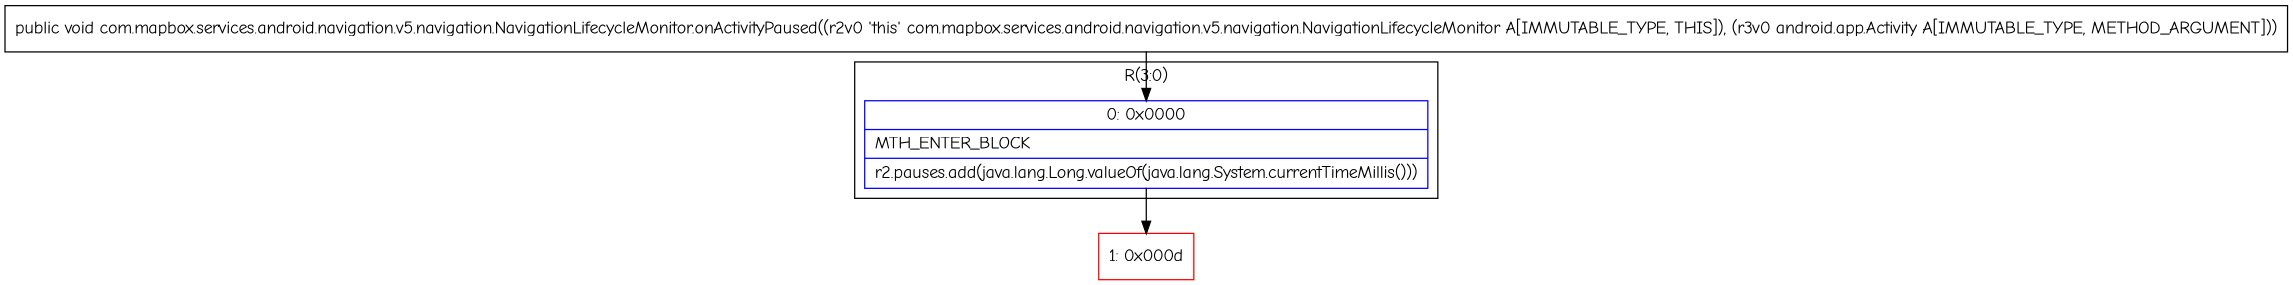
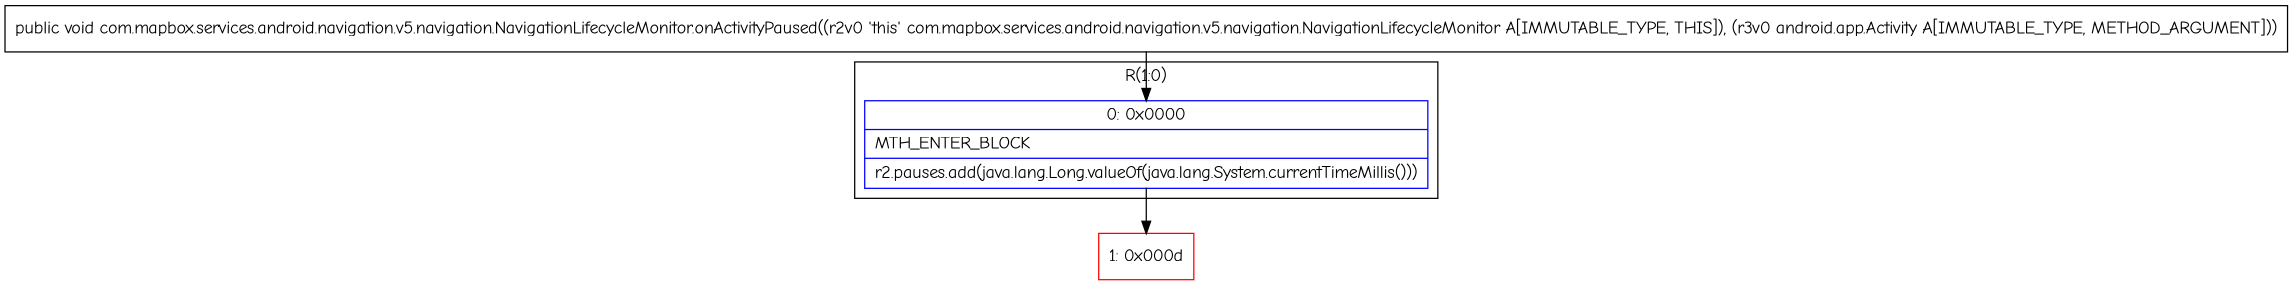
(1146, 76) -> (1146, 76)
